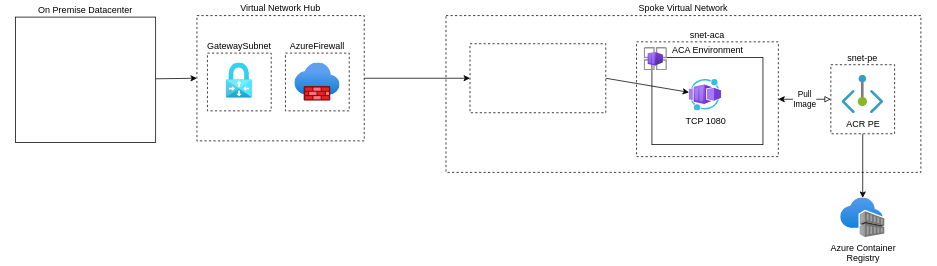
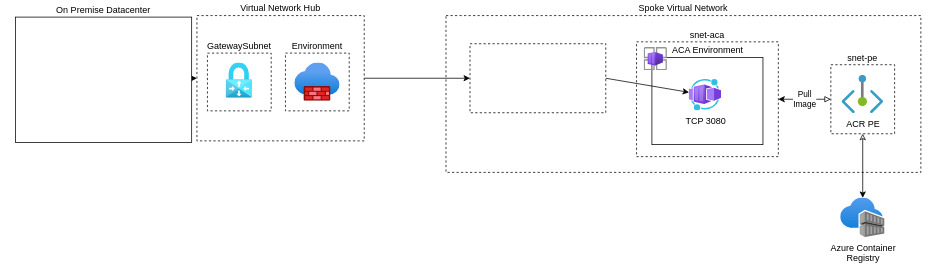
(317, 45) -> (317, 45)
(86, 80) -> (104, 80)
(706, 121) -> (706, 121)
(863, 138) -> (863, 140)
